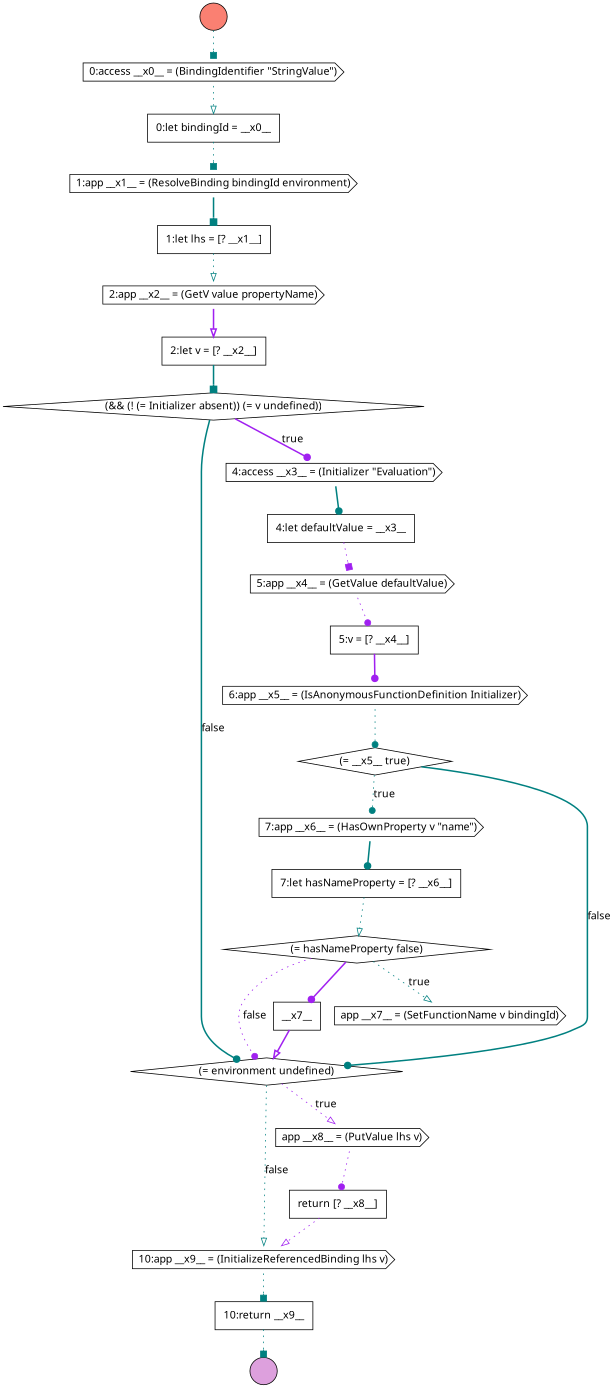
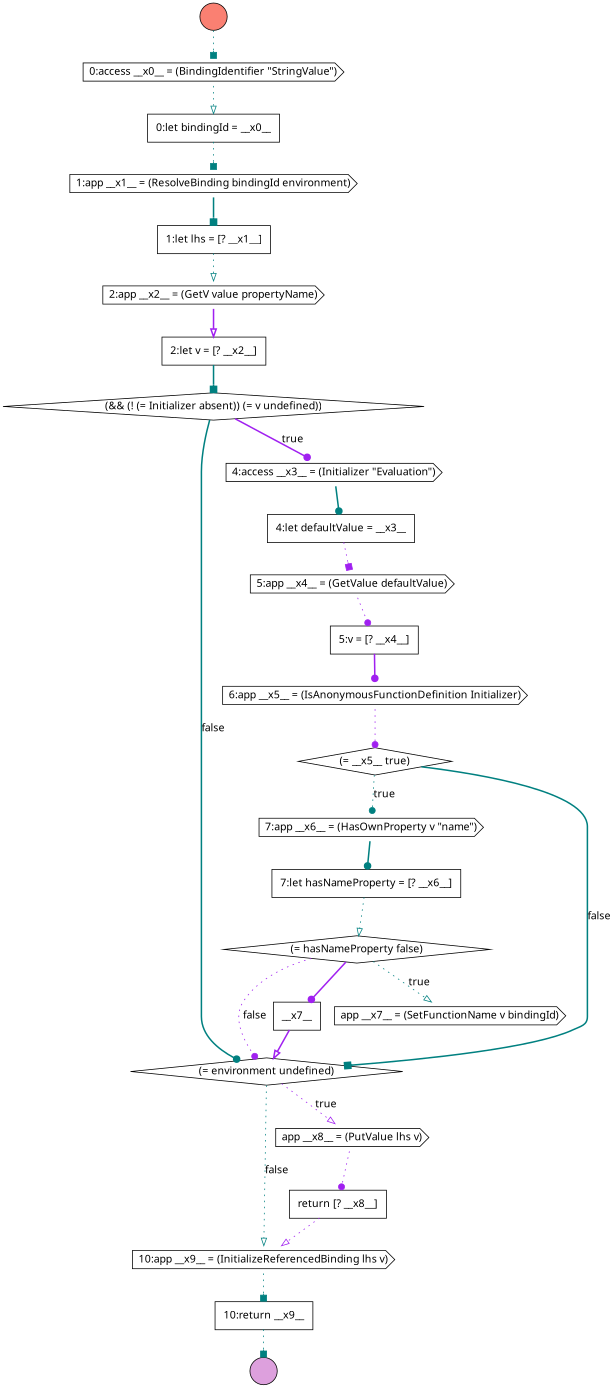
(375, 725) -> (375, 725)
(587, 953) -> (587, 953)
